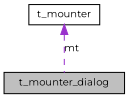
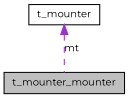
(64, 83) -> (64, 83)
